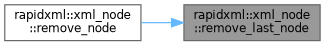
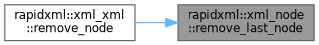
(73, 23) -> (70, 23)
